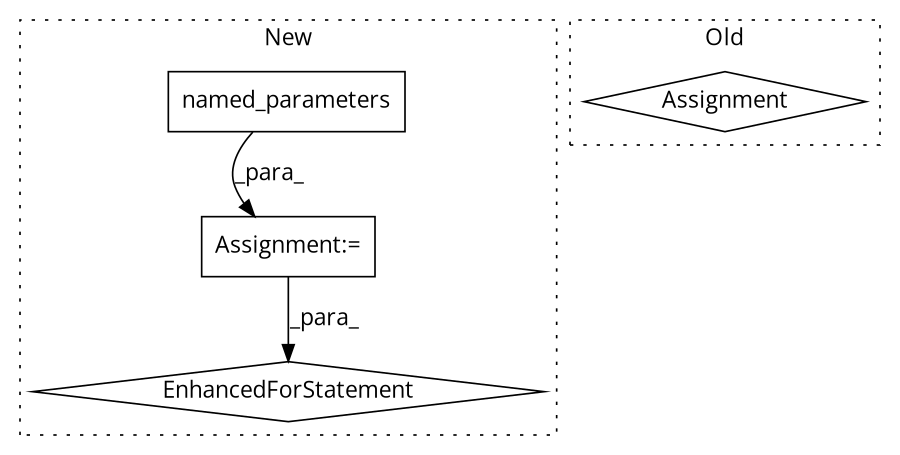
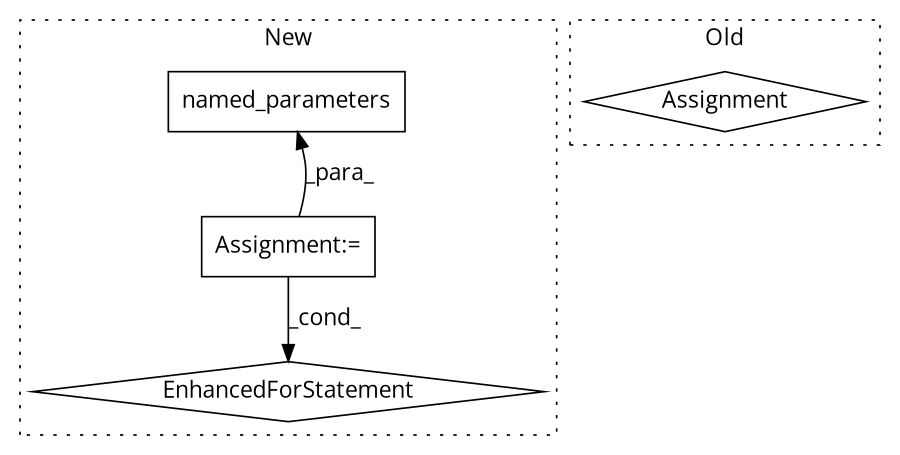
(233, 166) -> (306, 182)
(325, 319) -> (325, 319)
